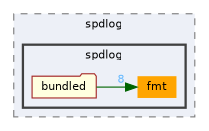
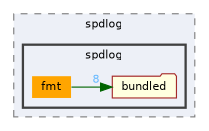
(111, 87) -> (86, 87)
